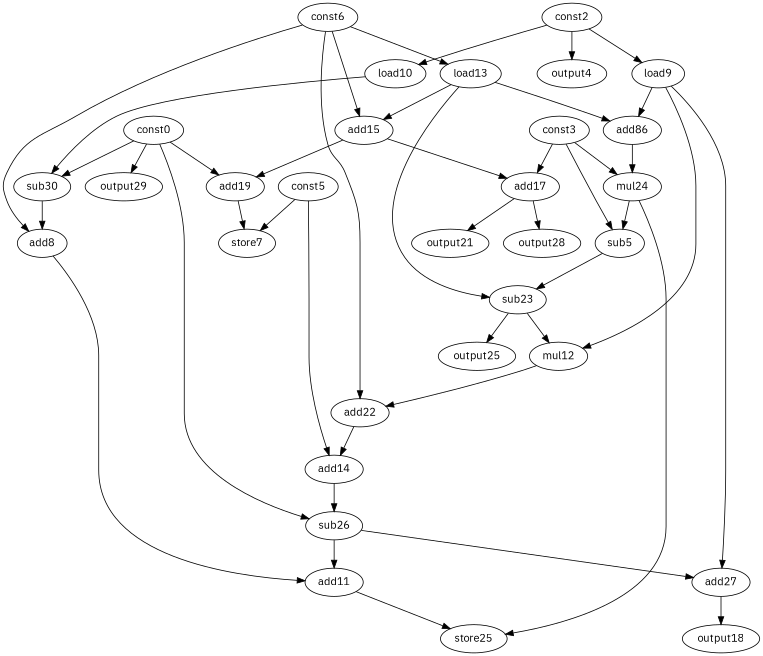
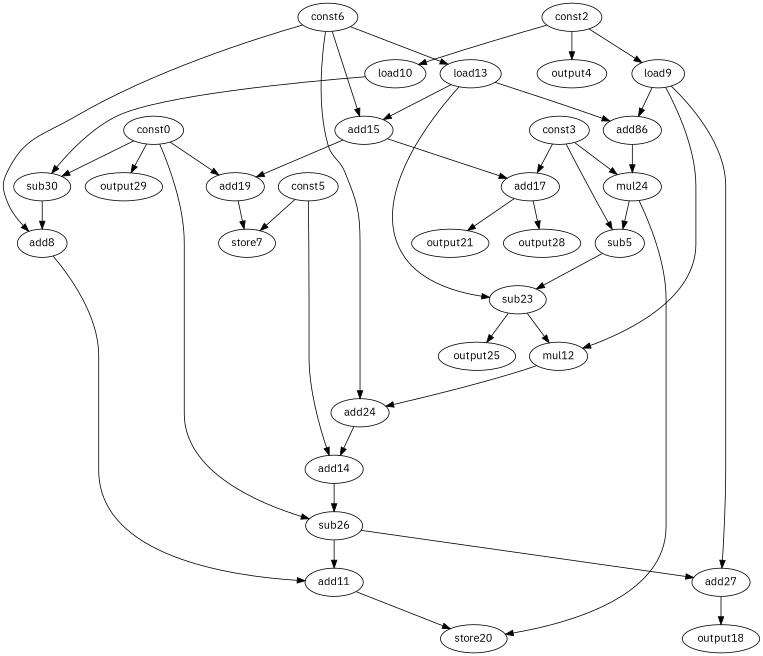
(360, 413) -> (360, 413)
(474, 639) -> (474, 639)
